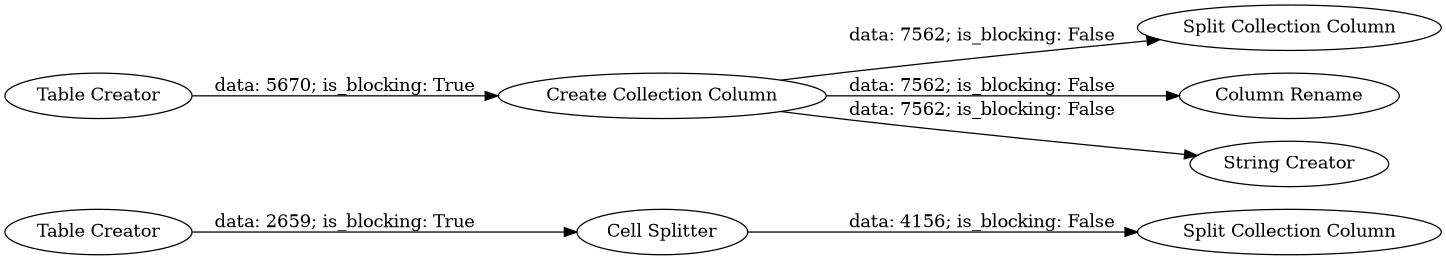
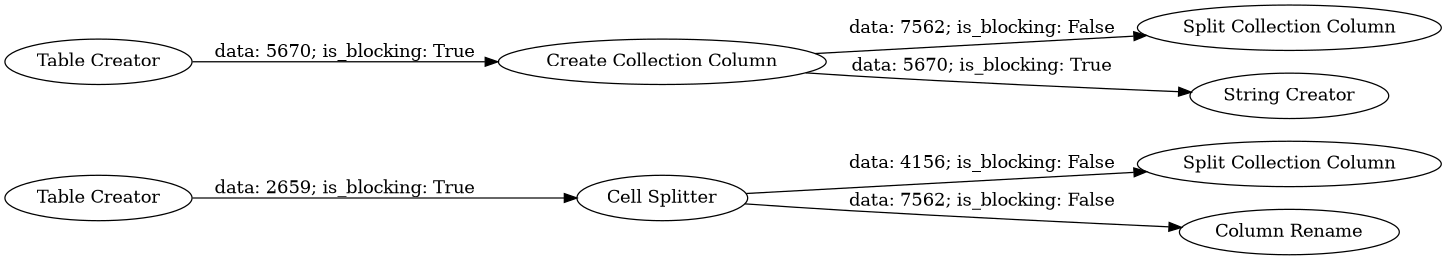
(996, 96) -> (957, 217)
(982, 110) -> (982, 66)
